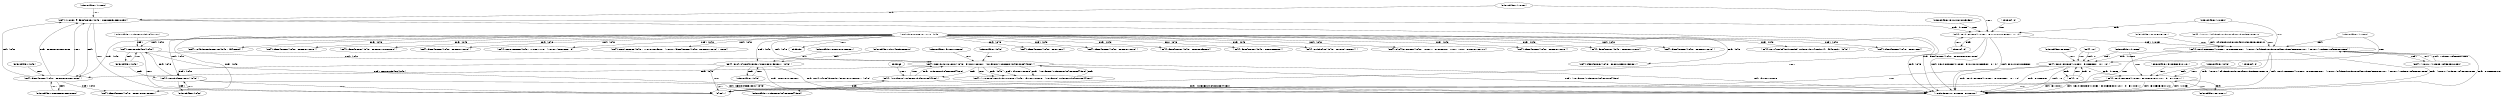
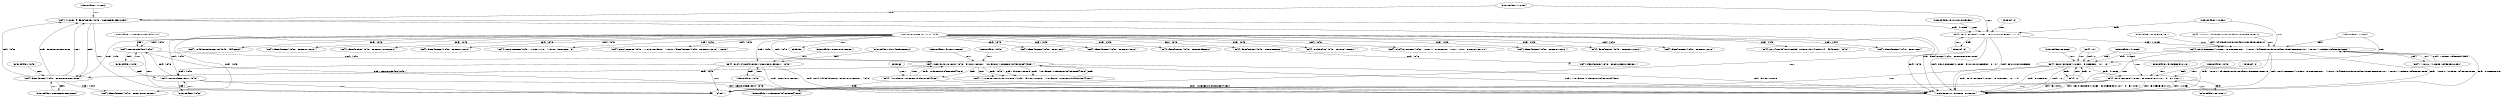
(1445, 38) -> (1425, 59)
(782, 82) -> none
